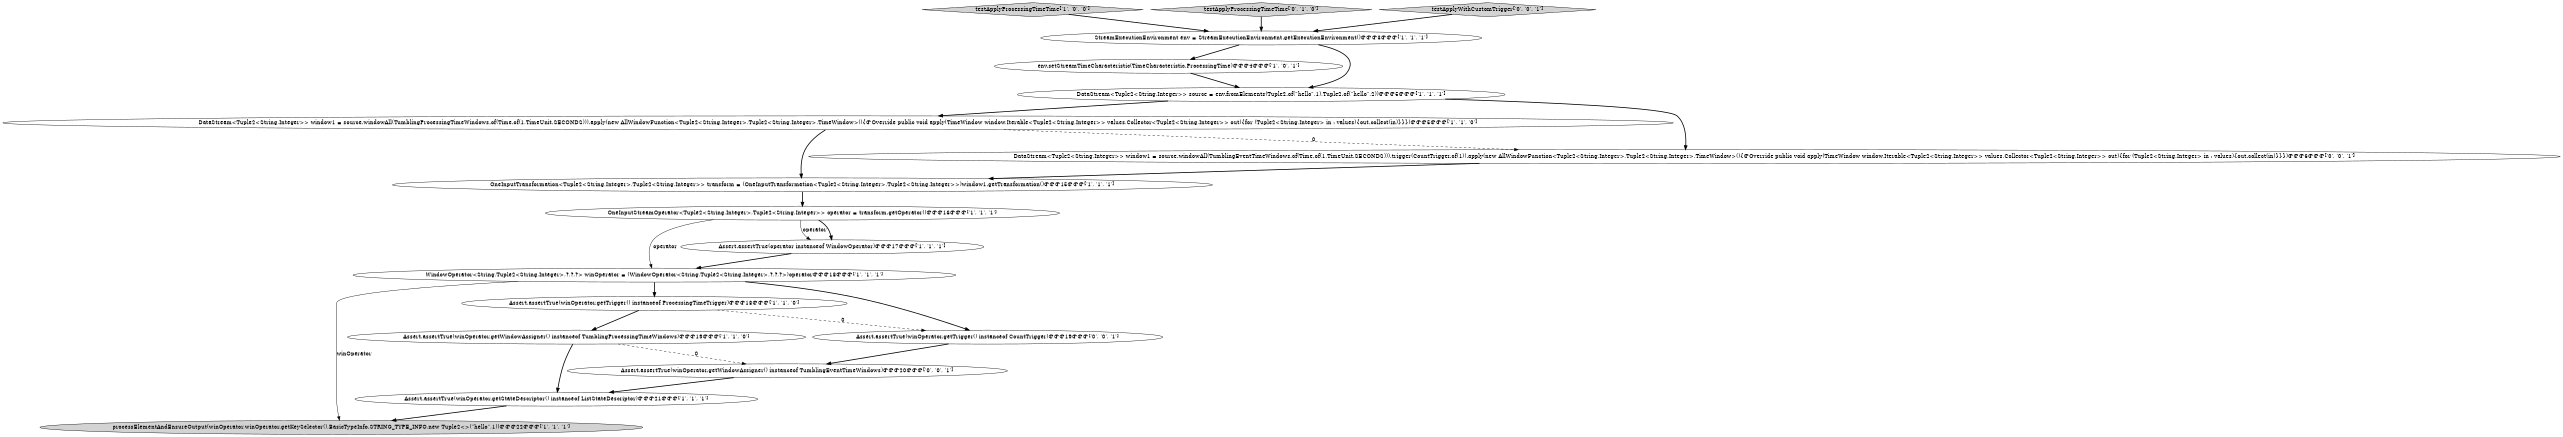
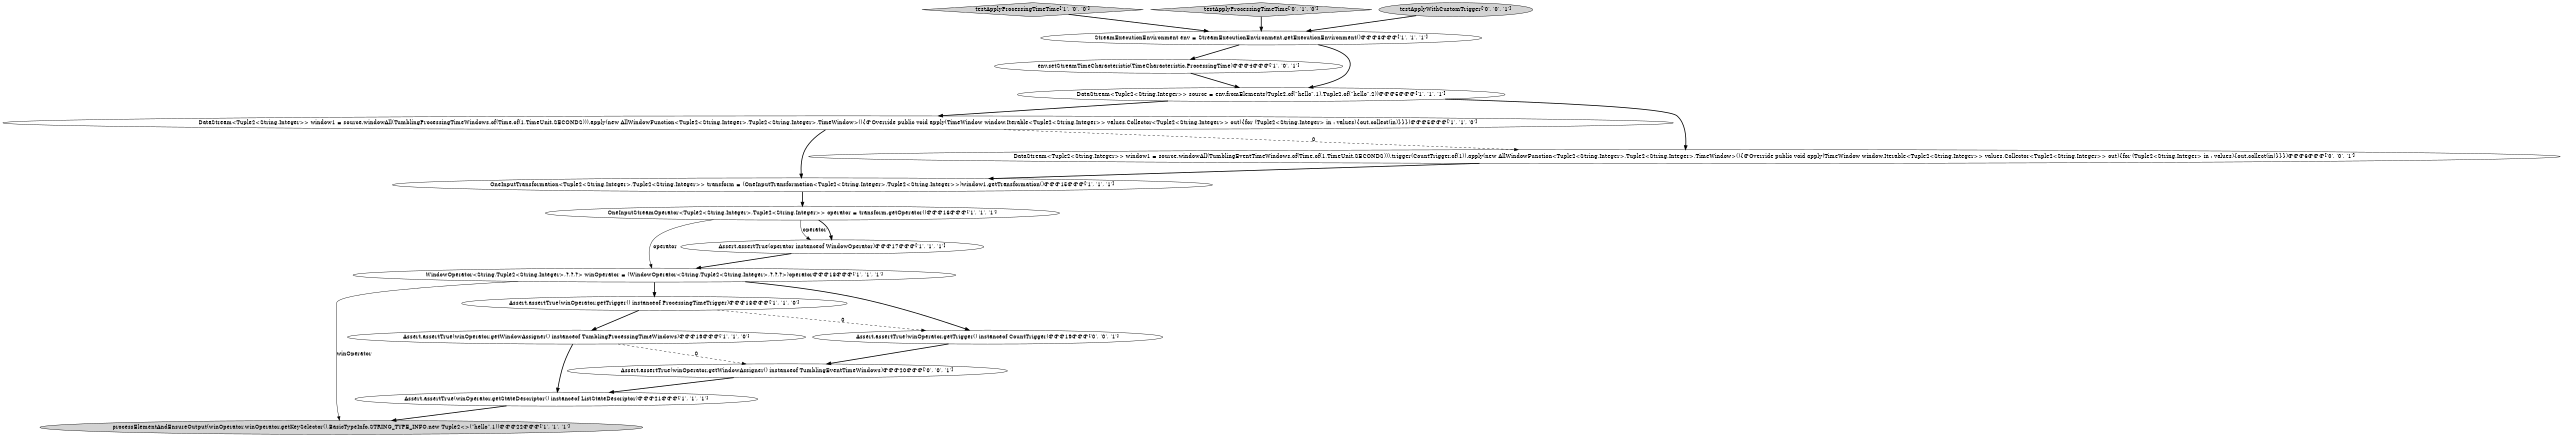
(1488, 10) -> (1456, 10)
